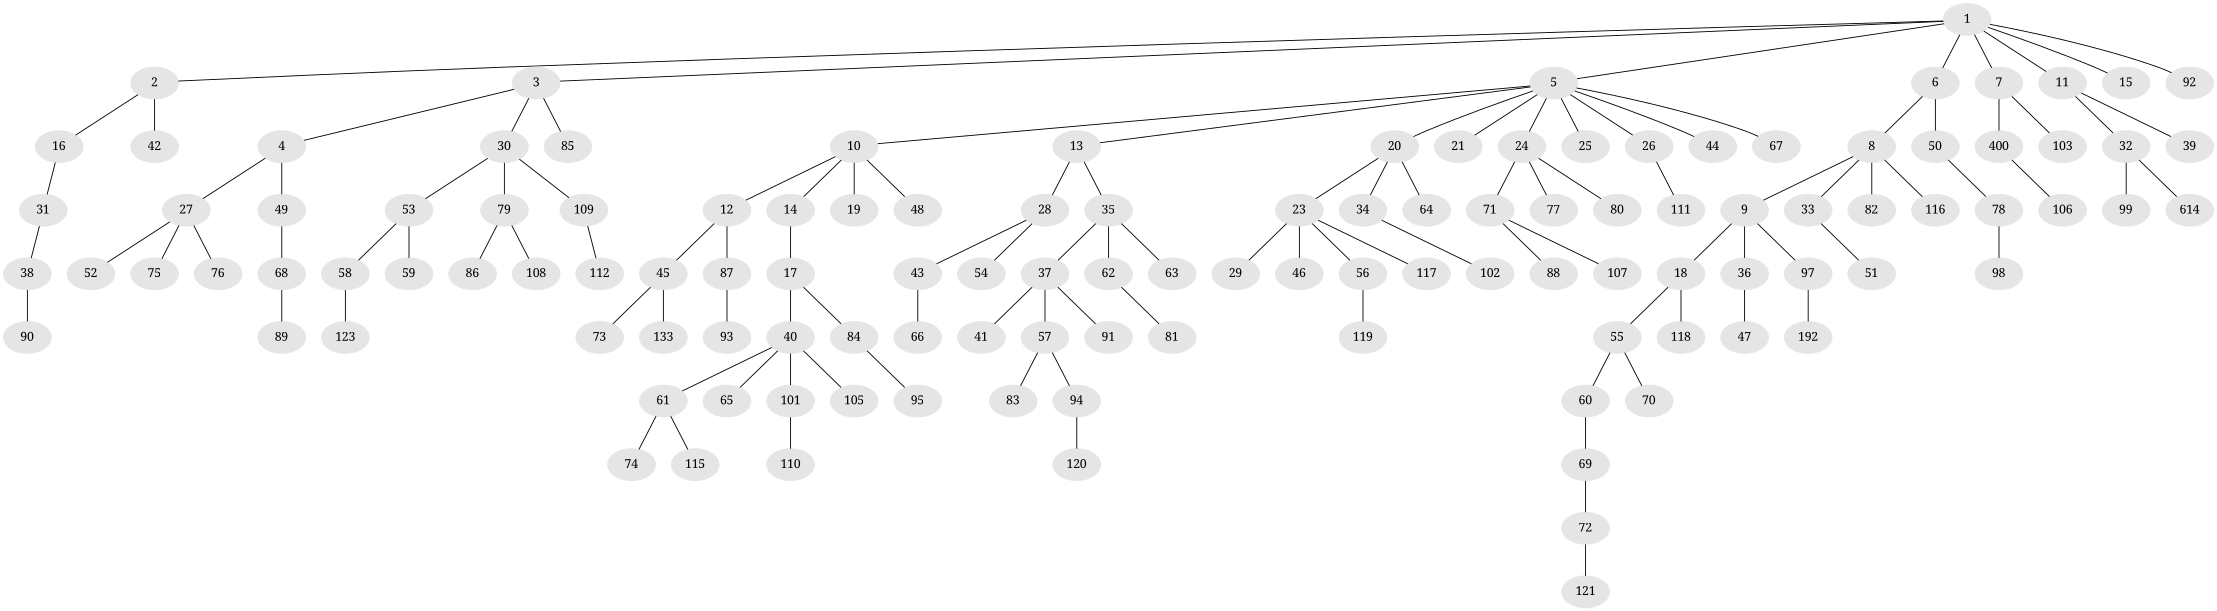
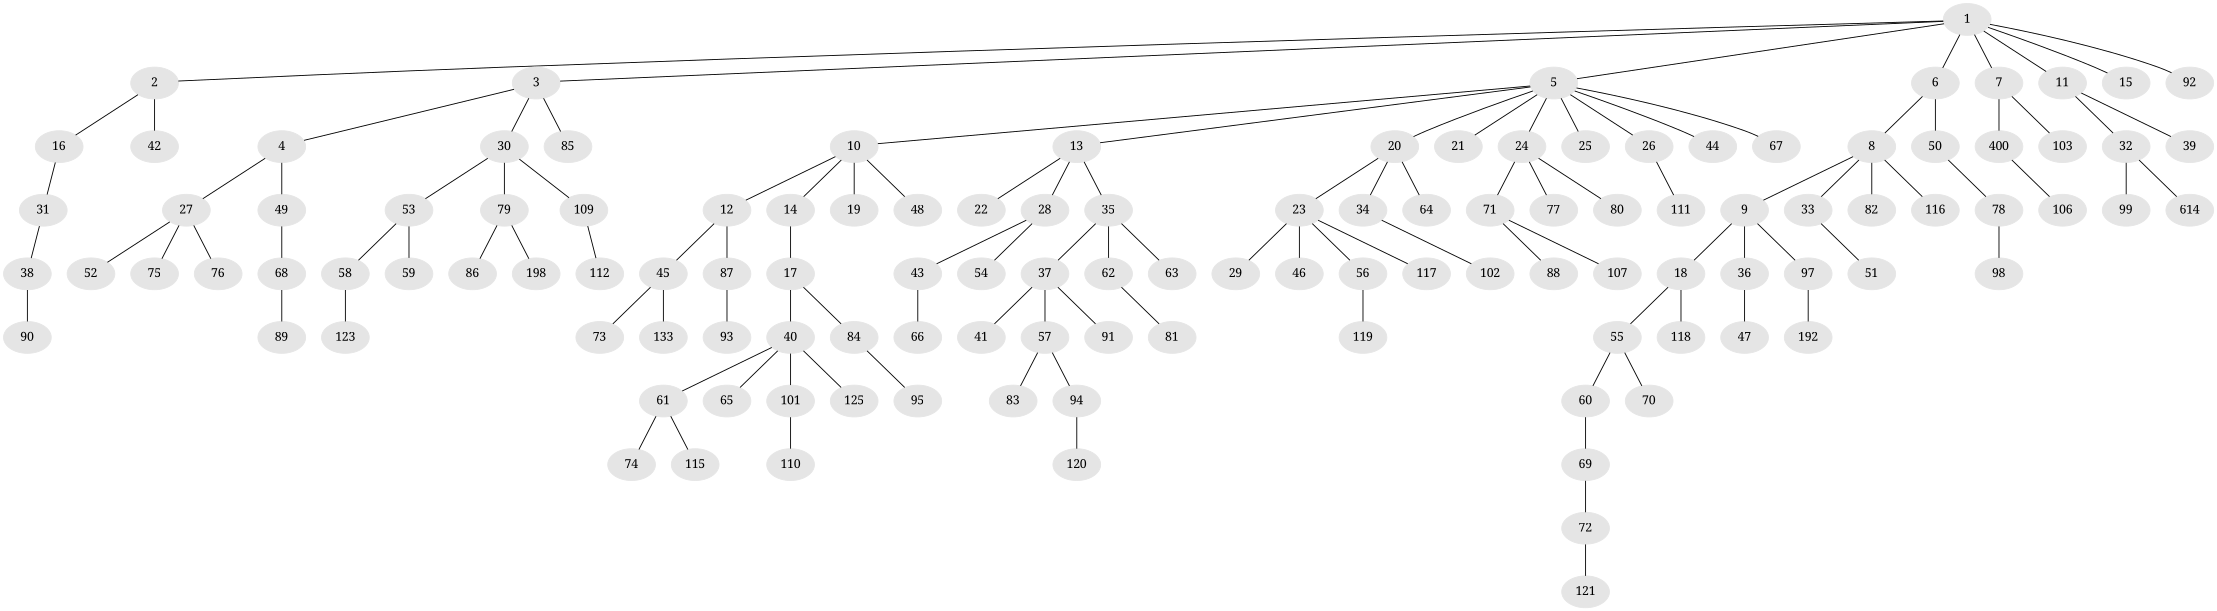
none -> (981, 210)
(536, 274) -> (536, 274)
(854, 401) -> (854, 401)
